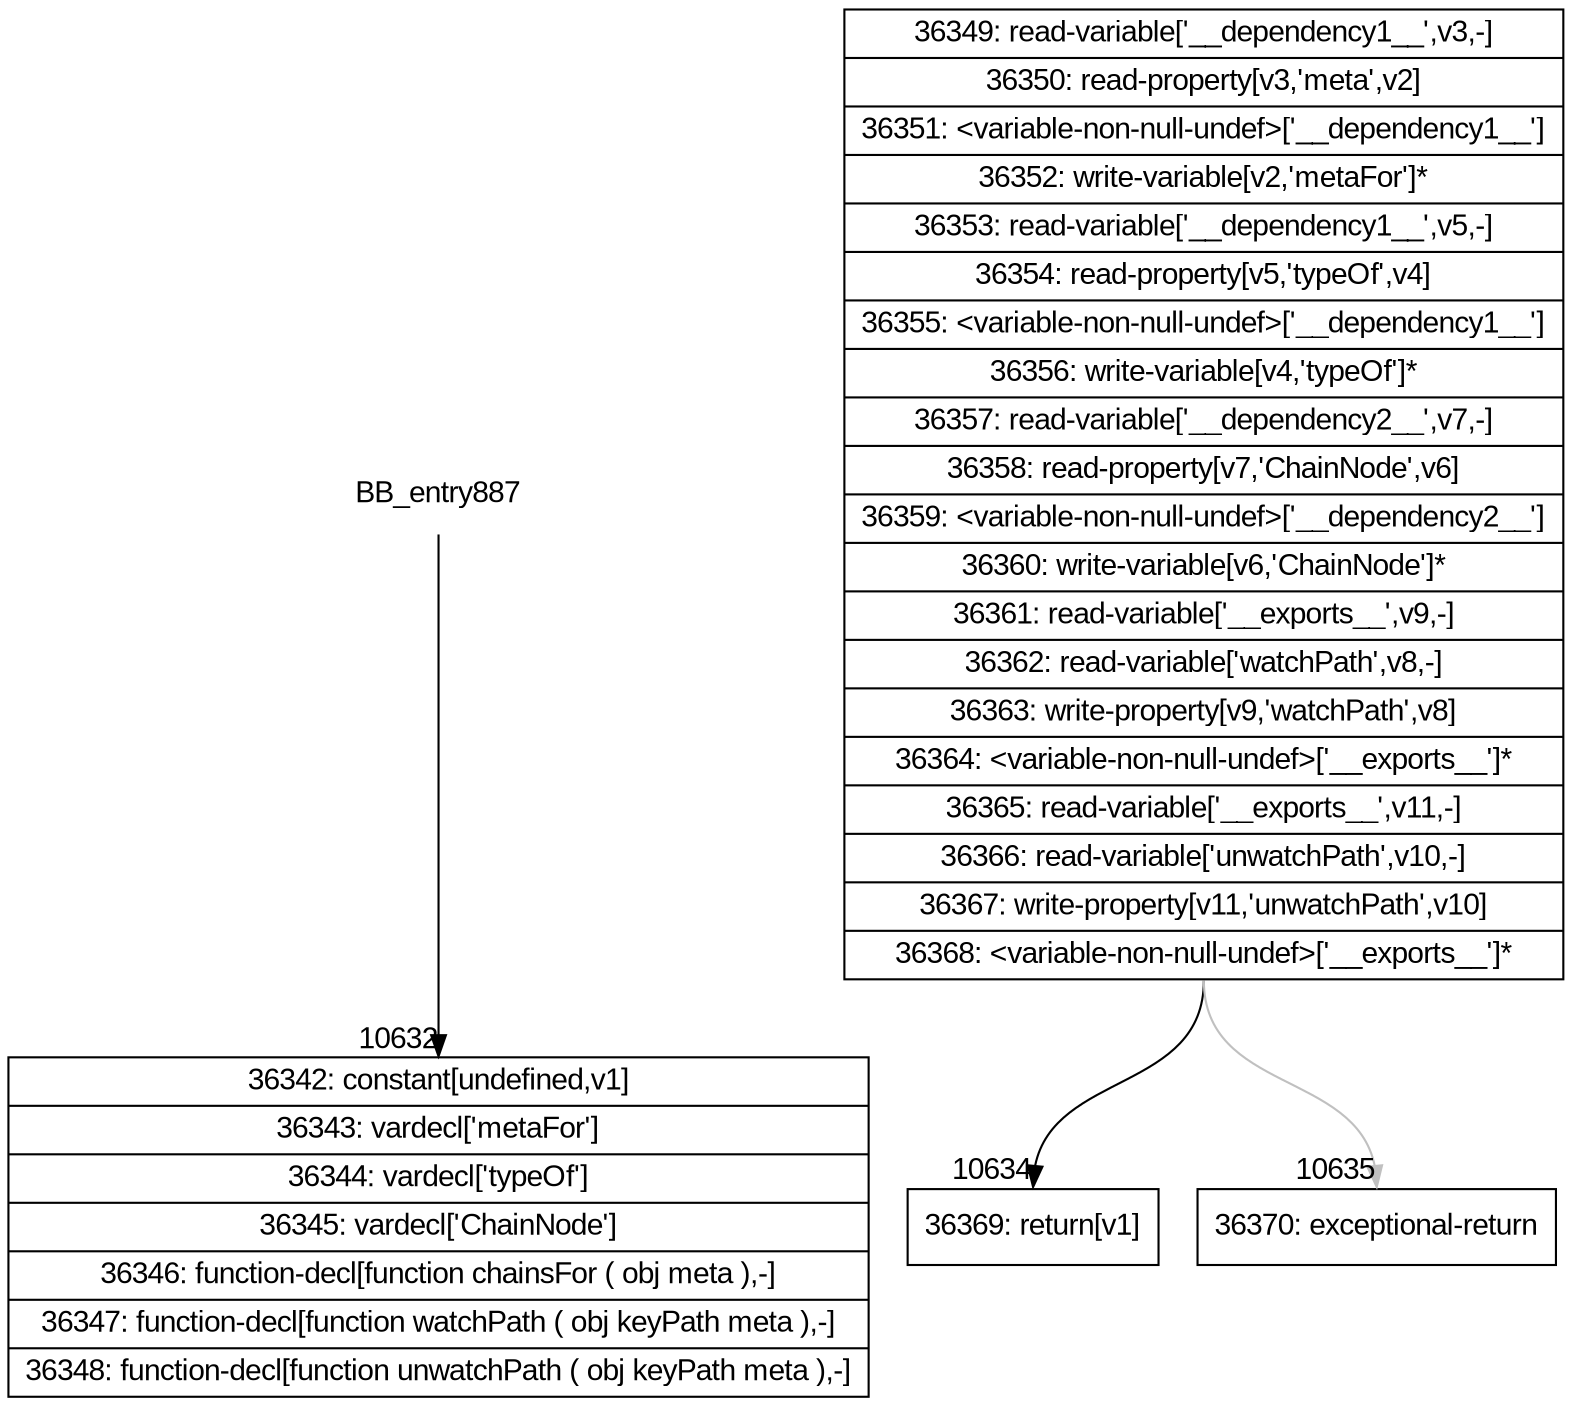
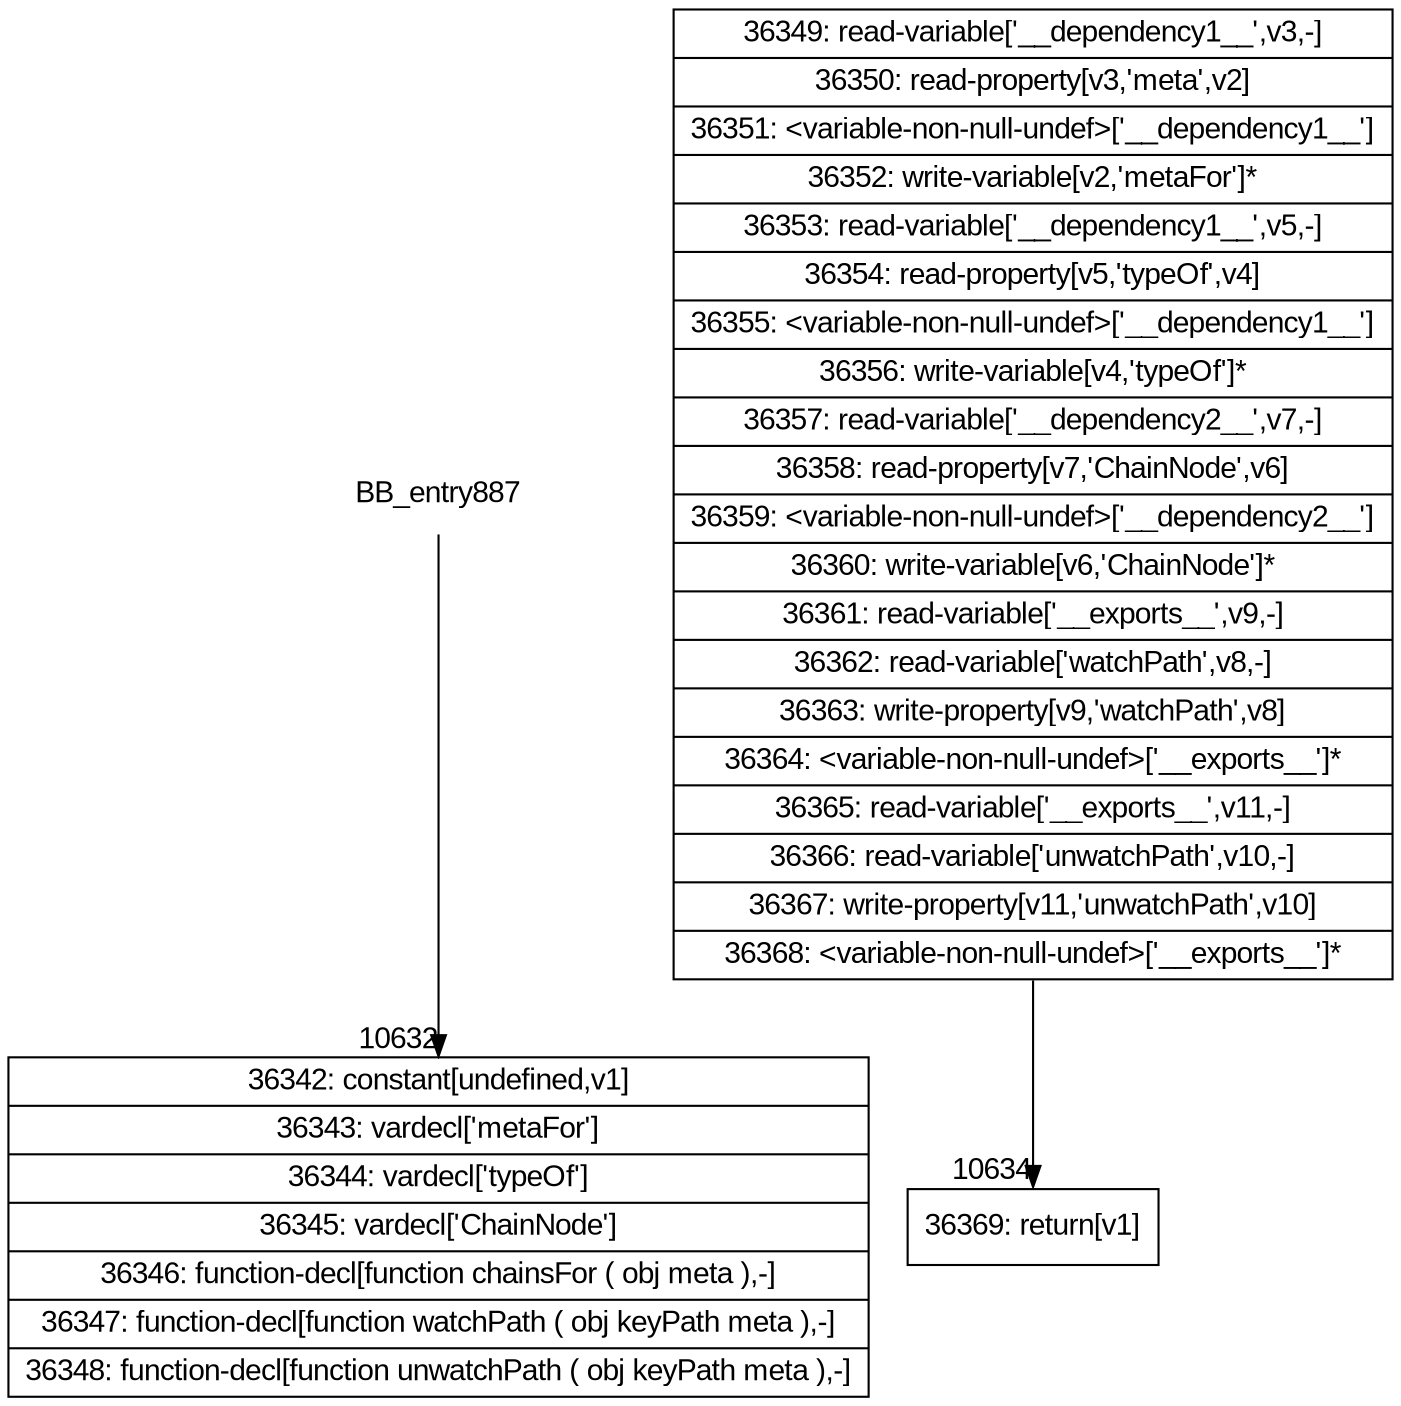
(1377, 1227) -> none
